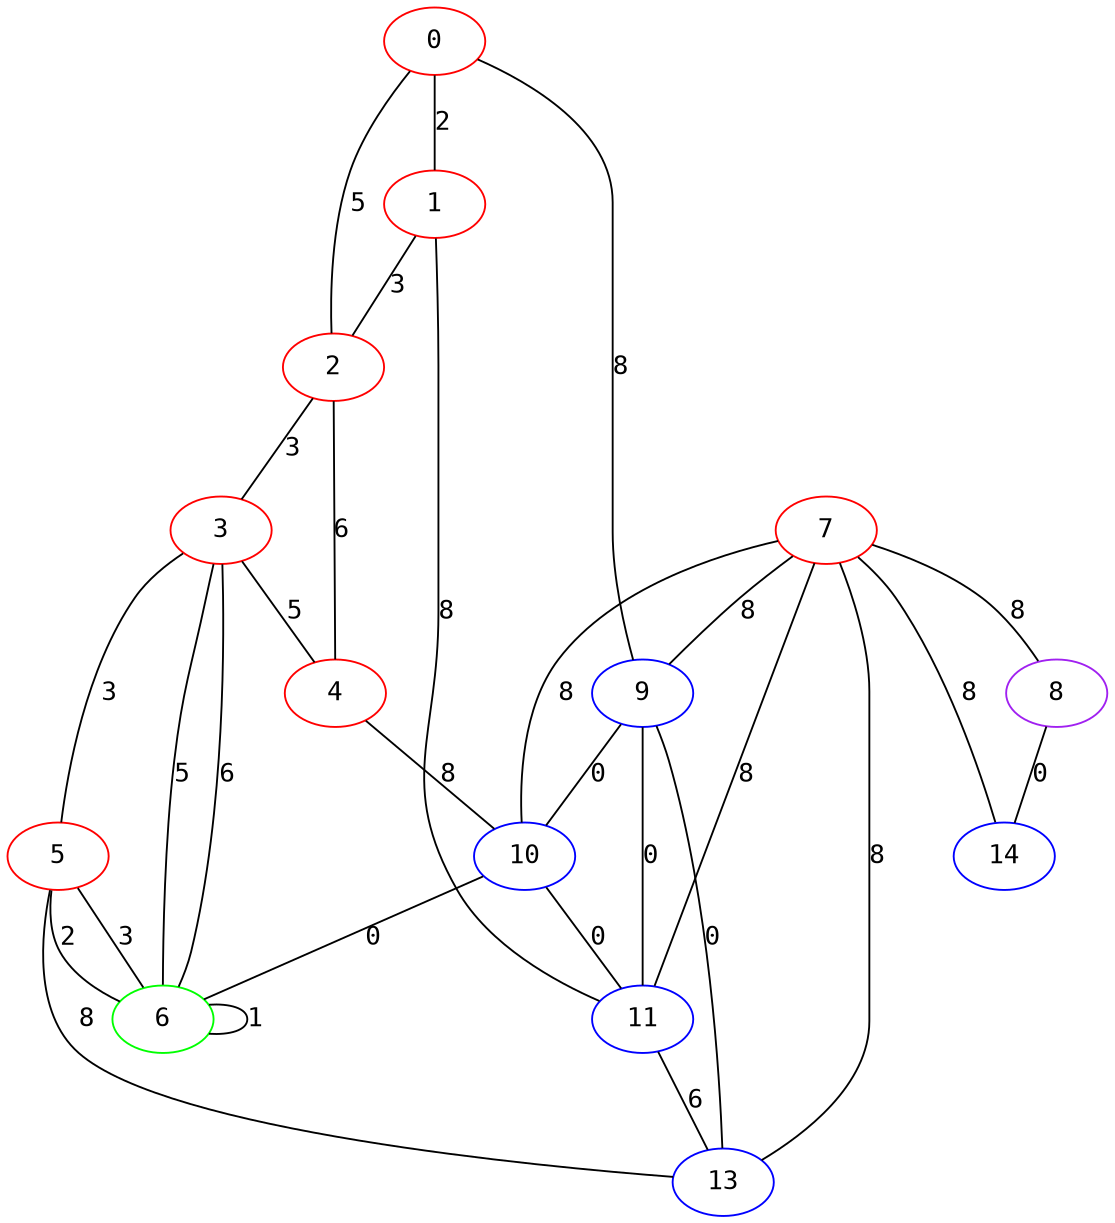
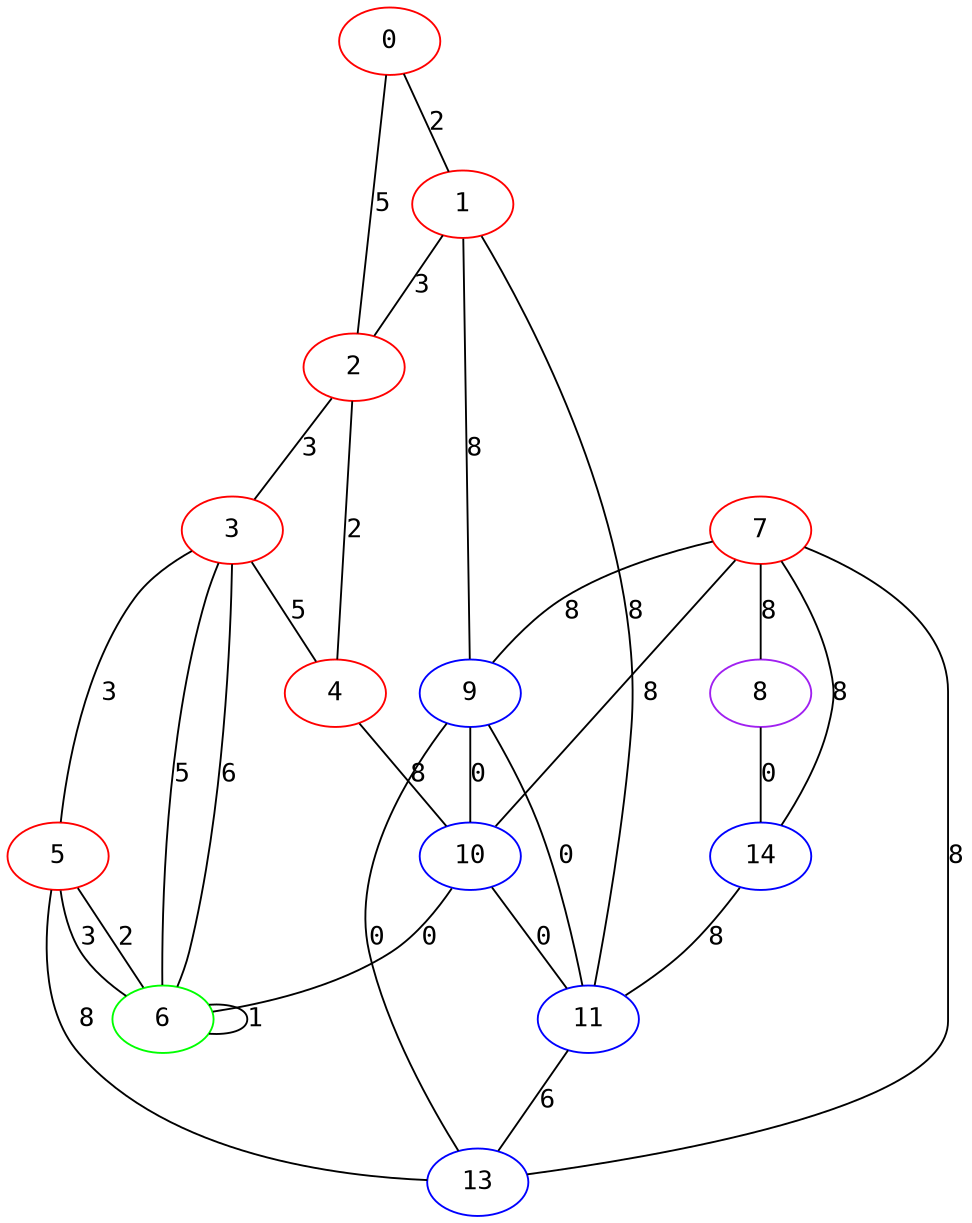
(613, 329) -> (467, 449)
(342, 530) -> (355, 530)
(735, 775) -> (688, 948)
